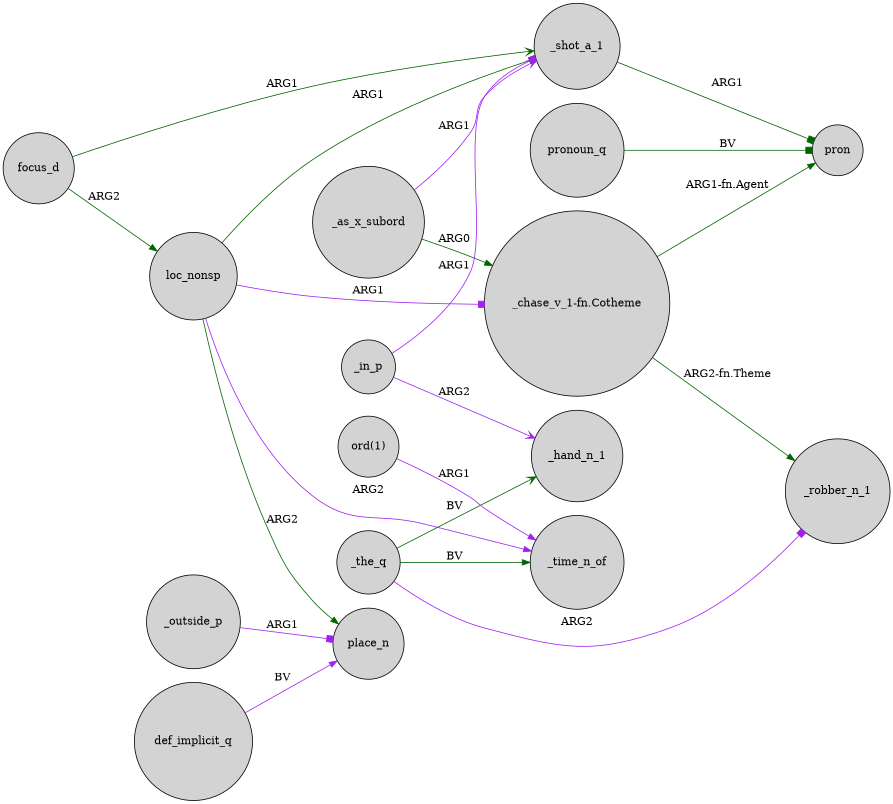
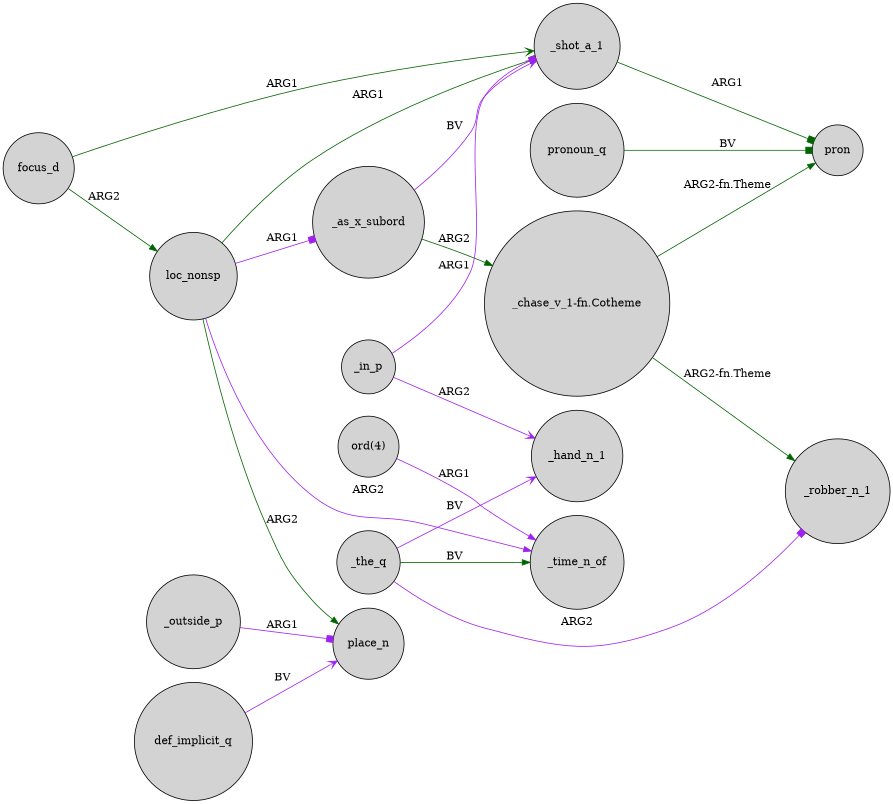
(455, 126) -> (455, 126)
(727, 185) -> (727, 185)
(455, 239) -> (455, 239)
(356, 300) -> (271, 252)
(369, 447) -> (369, 447)
(463, 514) -> (463, 514)
(288, 689) -> (288, 689)
